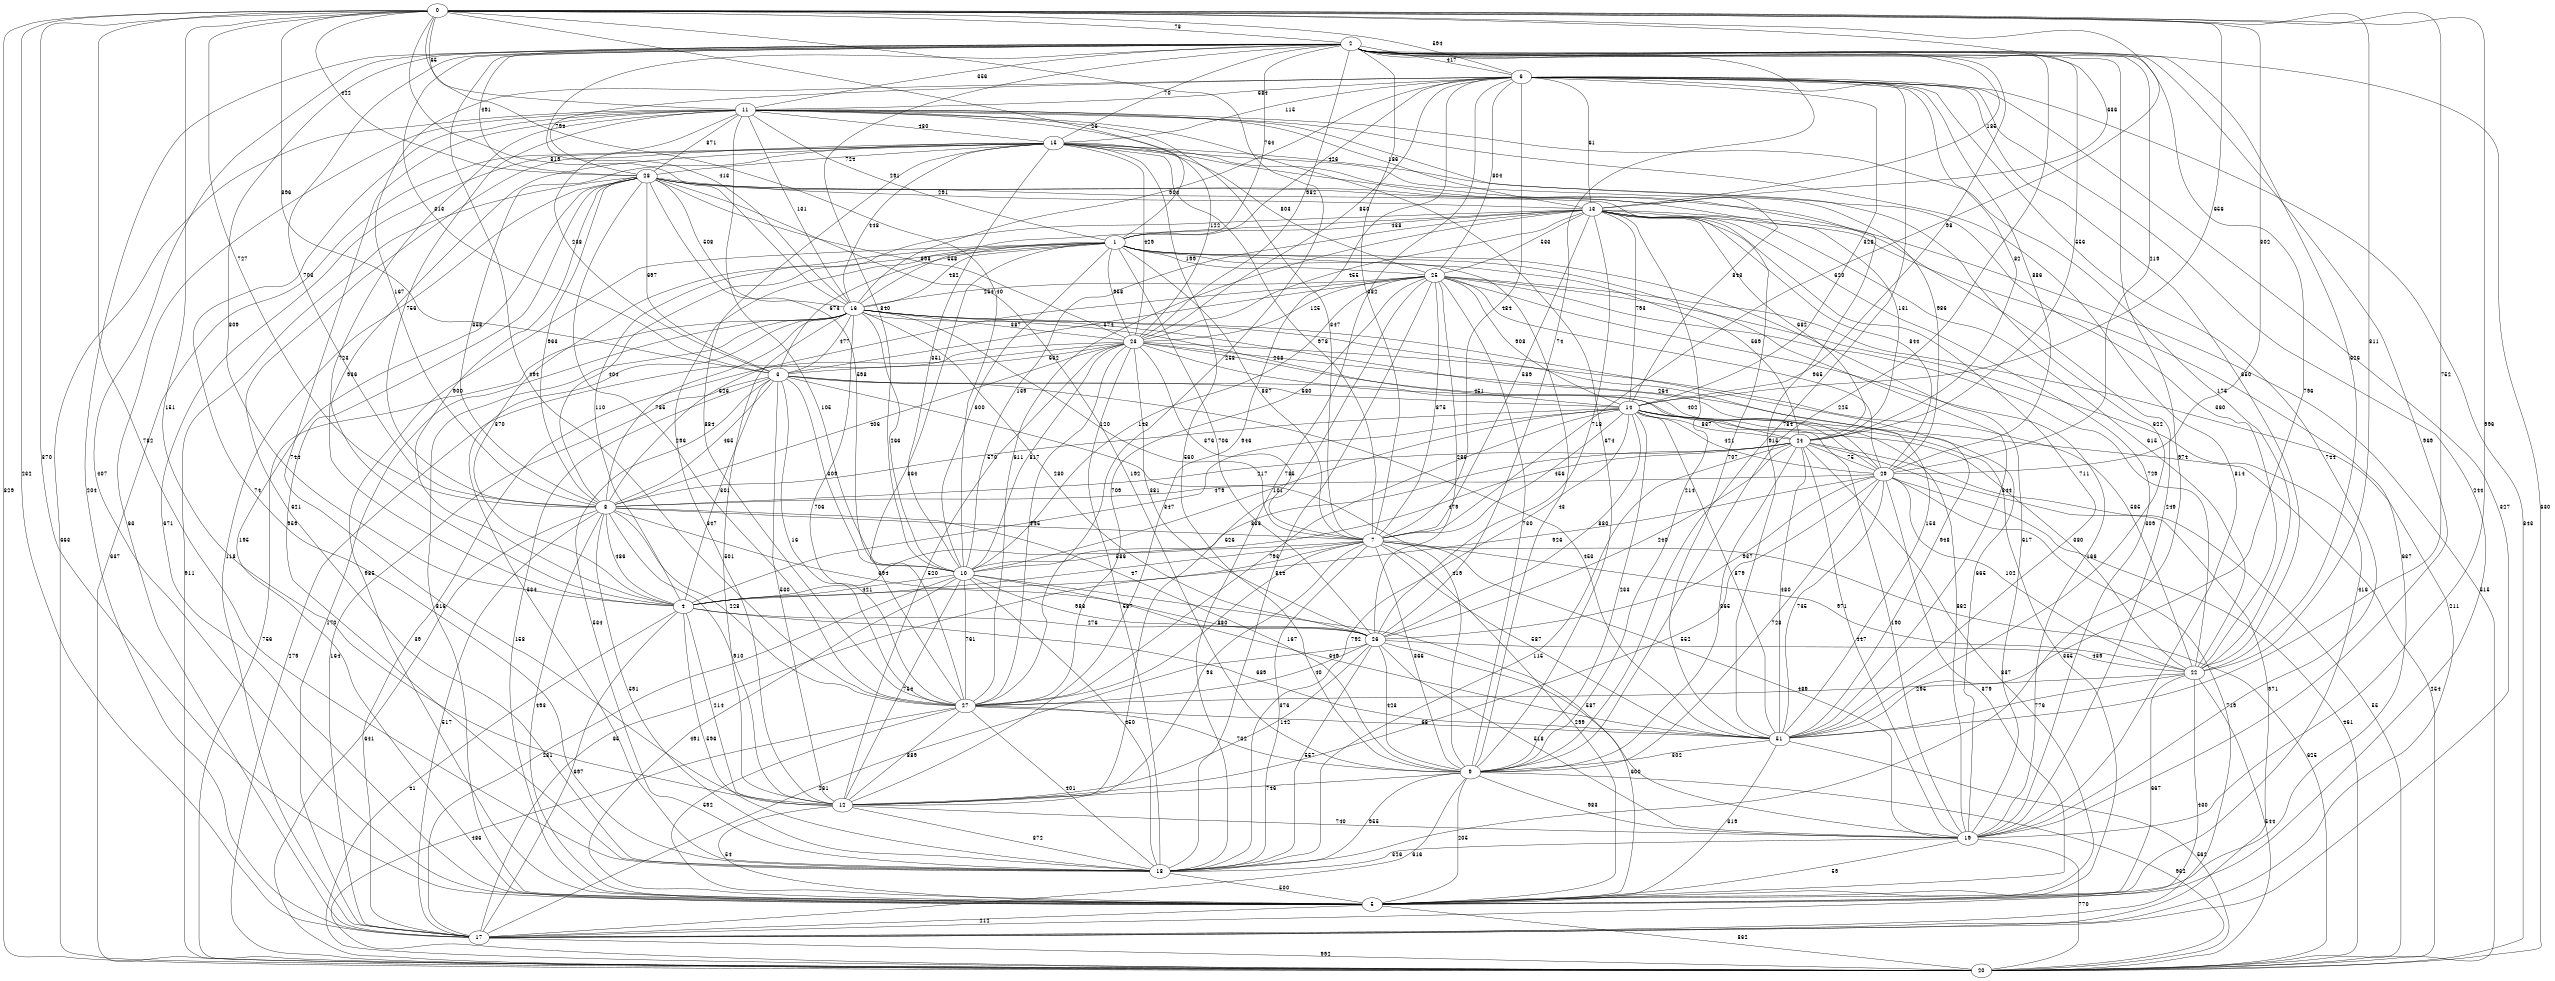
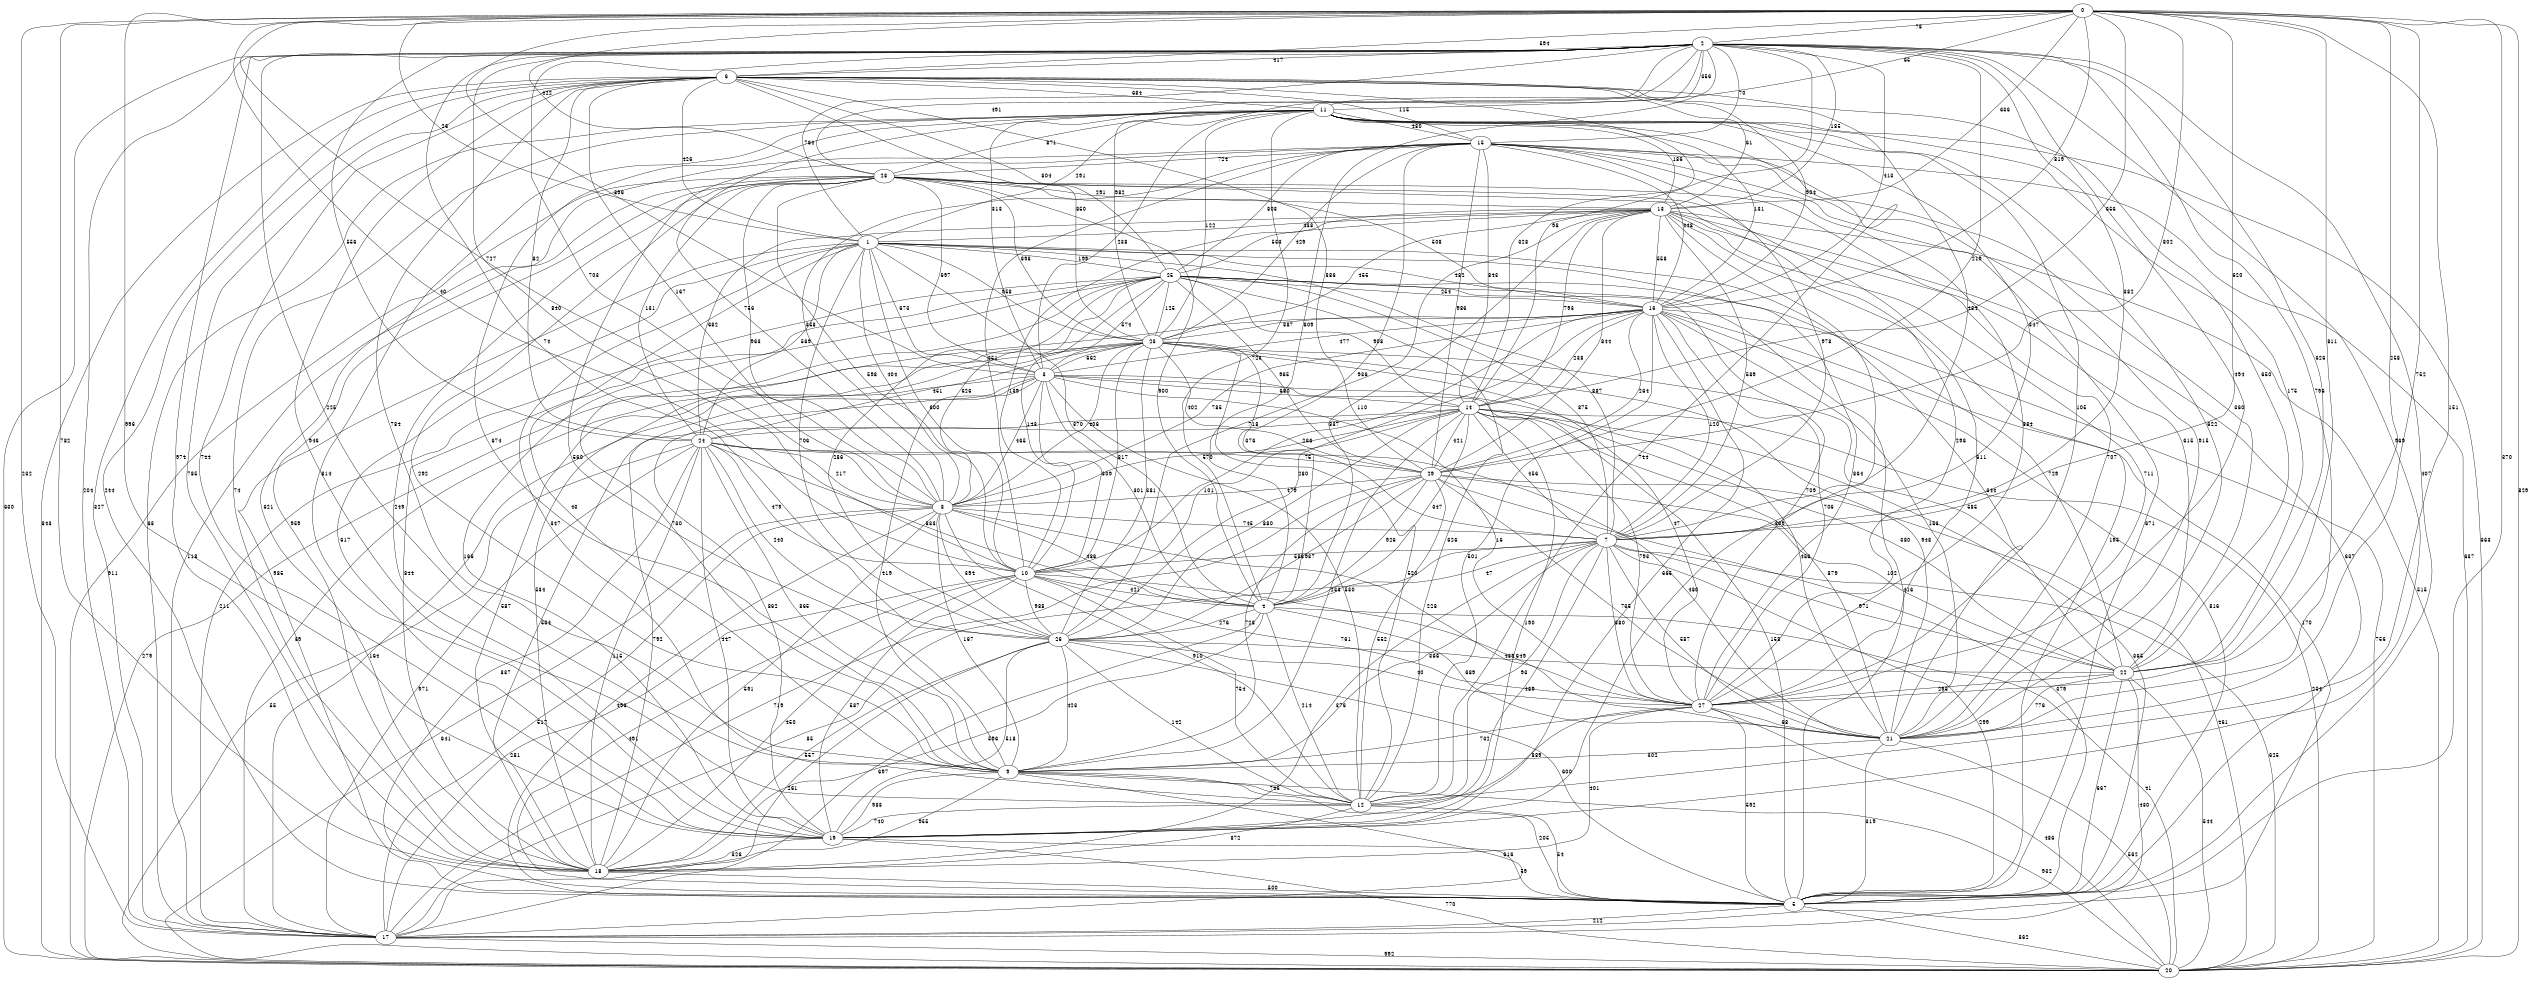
(976, 88) -> none
(1136, 474) -> (423, 474)
(1677, 507) -> none
(1779, 739) -> (1890, 739)
